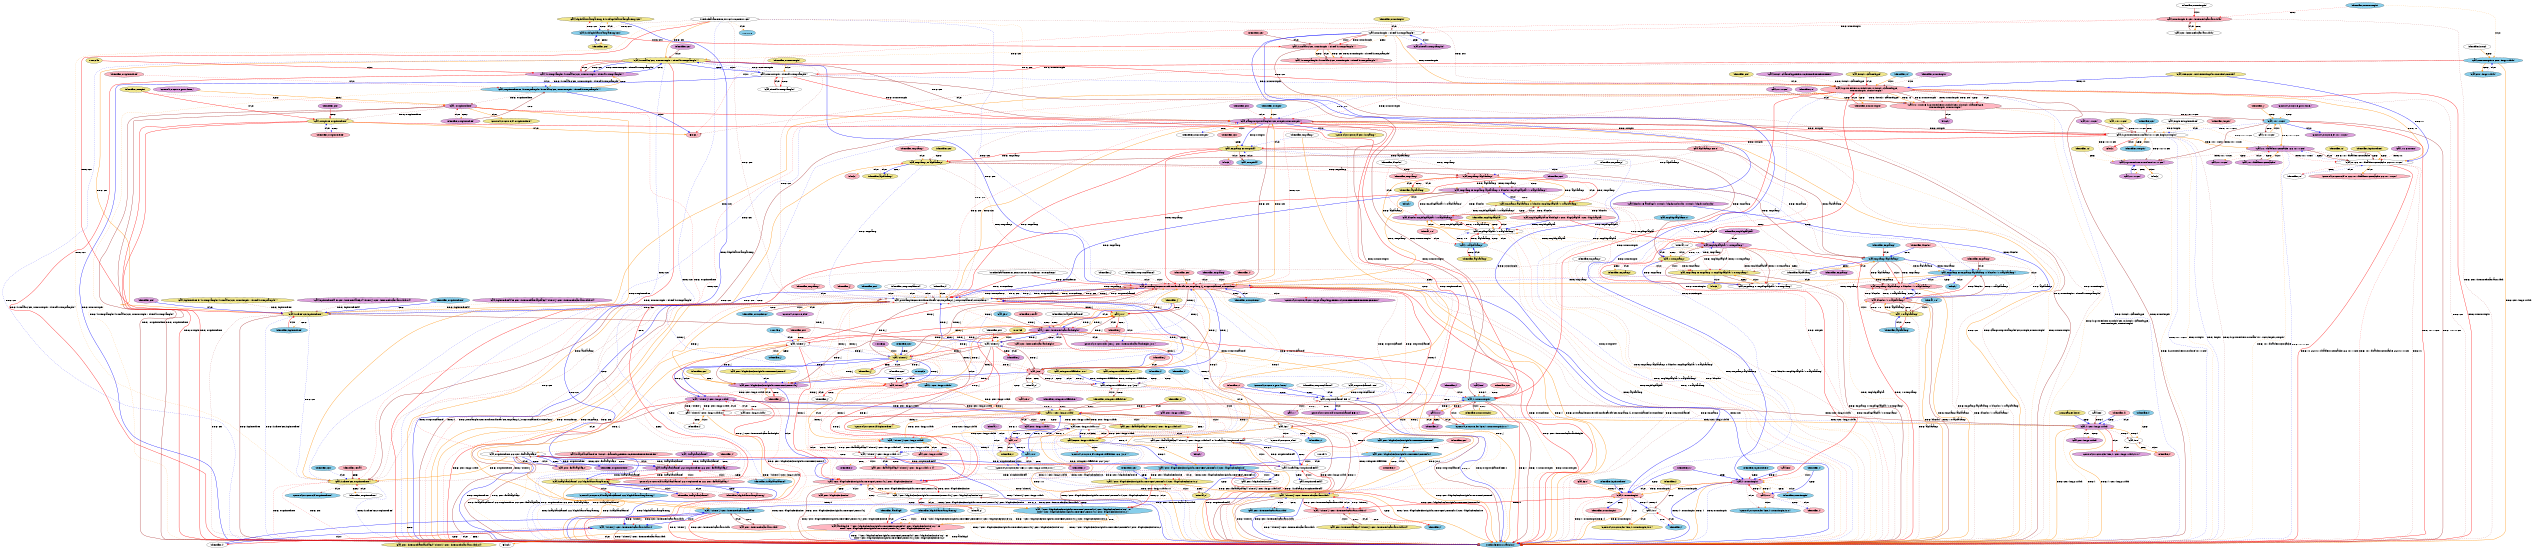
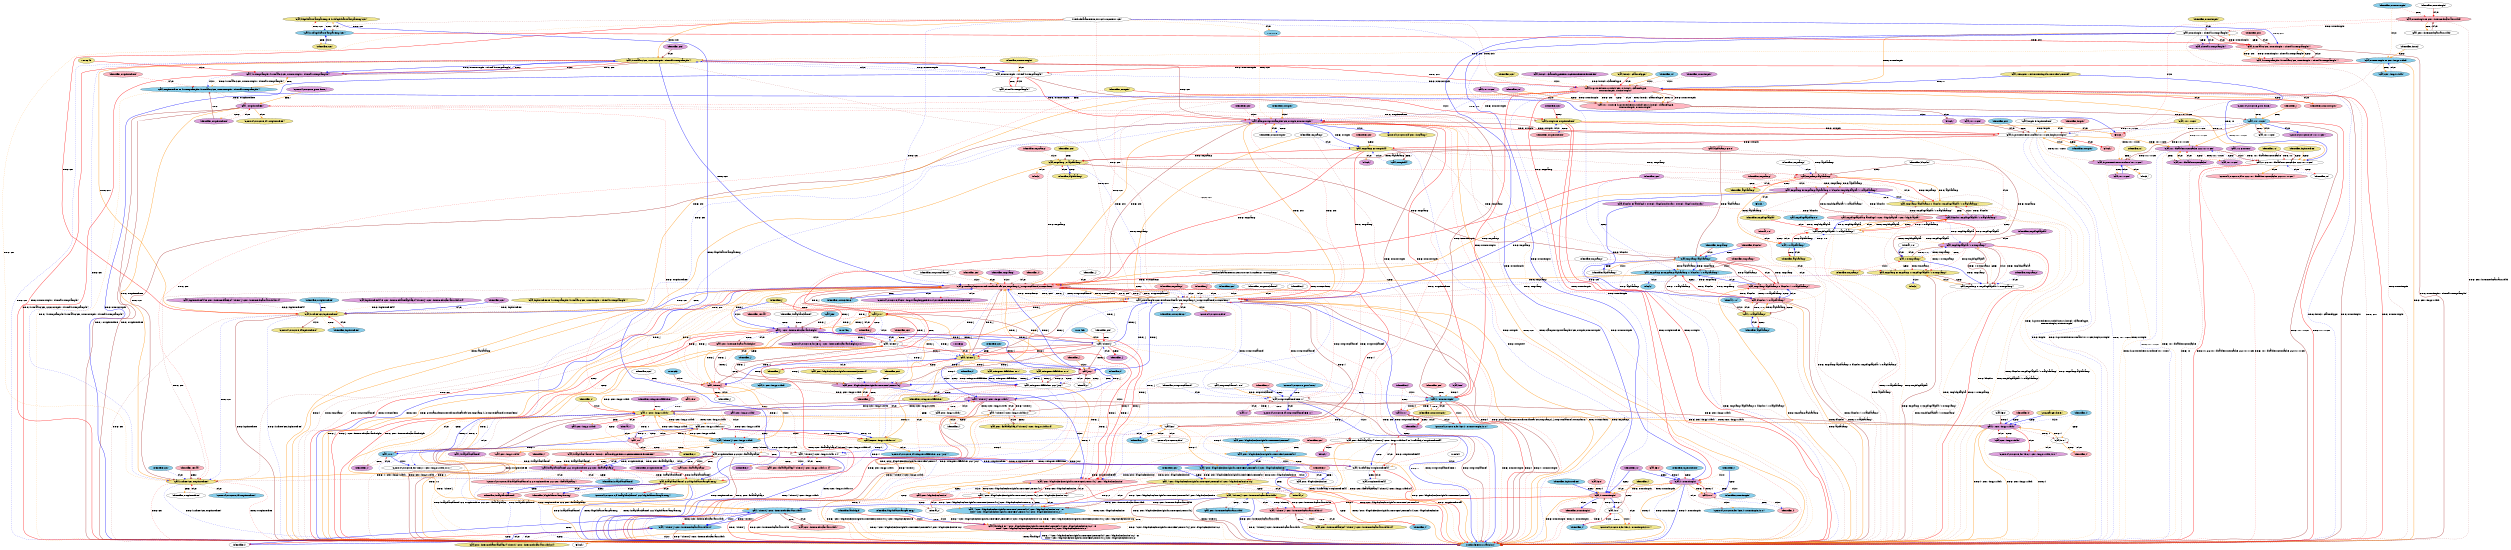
none -> (1707, 22)
(1100, 121) -> (1116, 114)
(1018, 330) -> (1080, 330)
(1170, 362) -> (943, 338)
(966, 416) -> (478, 423)
(538, 463) -> (708, 460)
